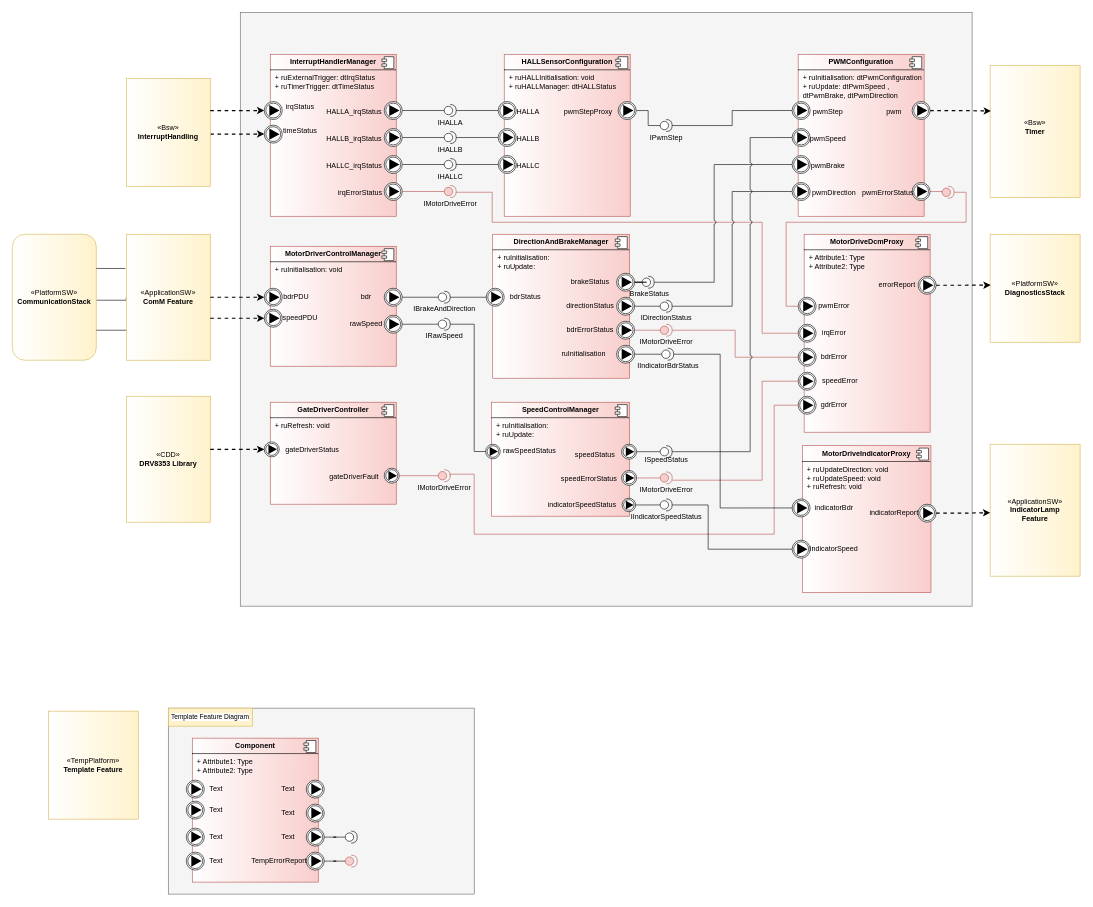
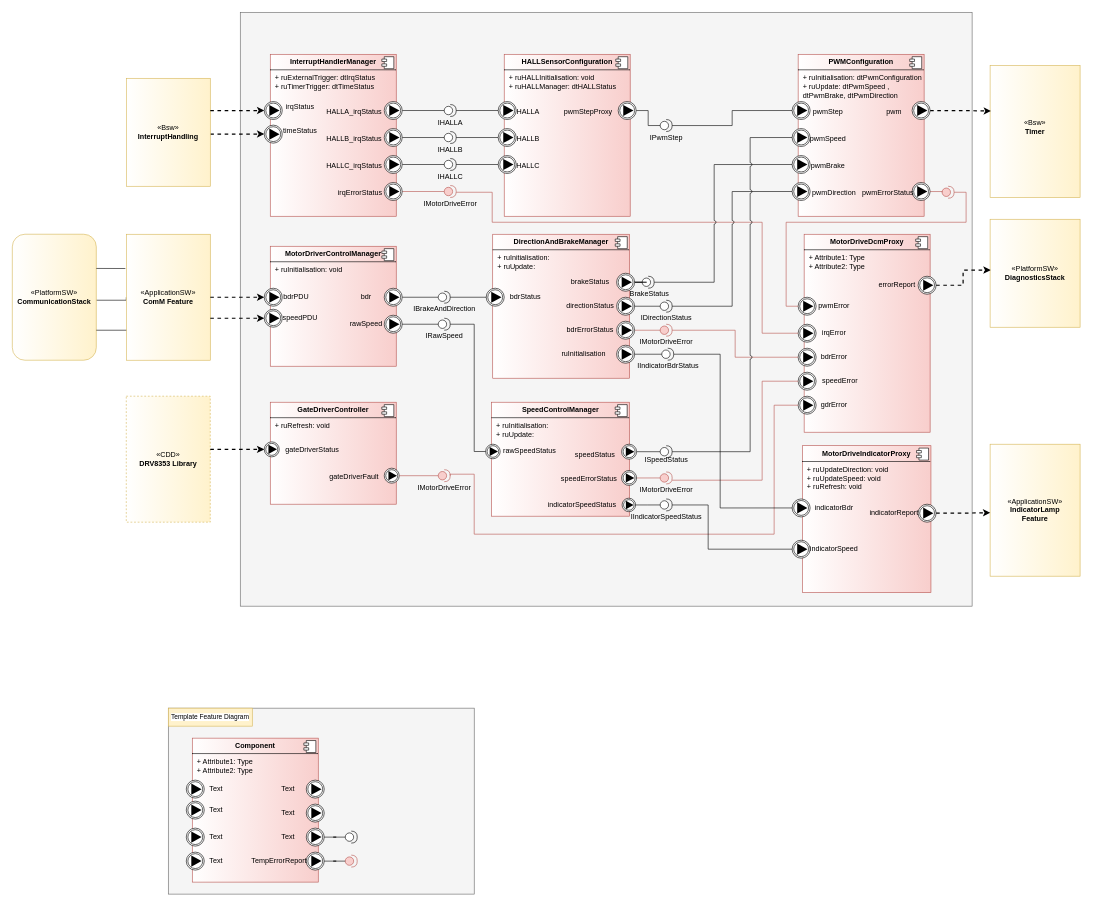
(1035, 288) -> (1035, 273)
(168, 459) -> (168, 459)
(93, 765) -> none
